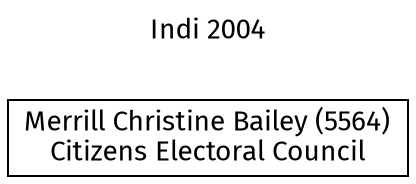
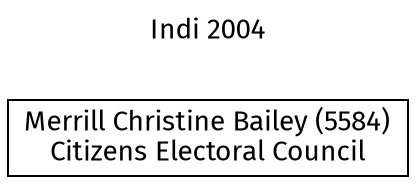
(208, 138) -> (208, 138)
